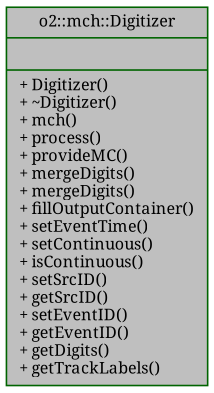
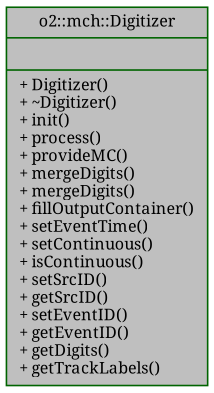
(49, 121) -> (45, 121)
